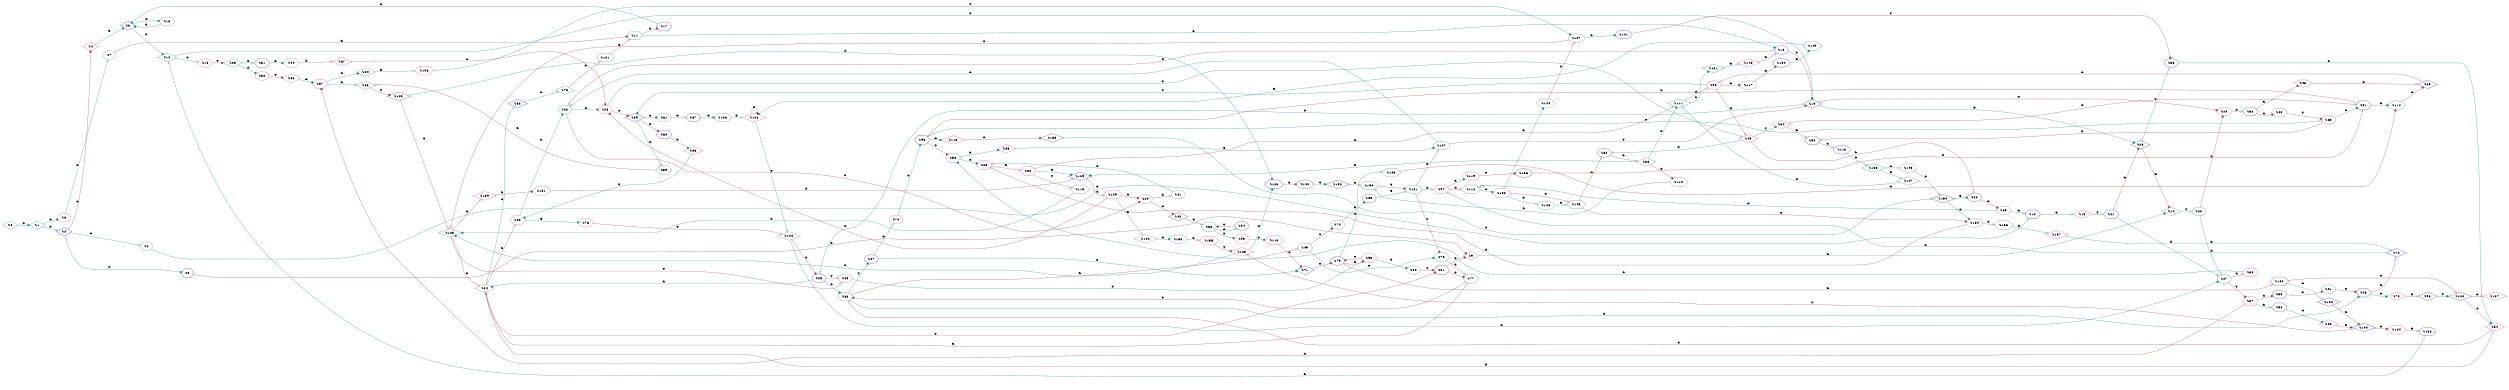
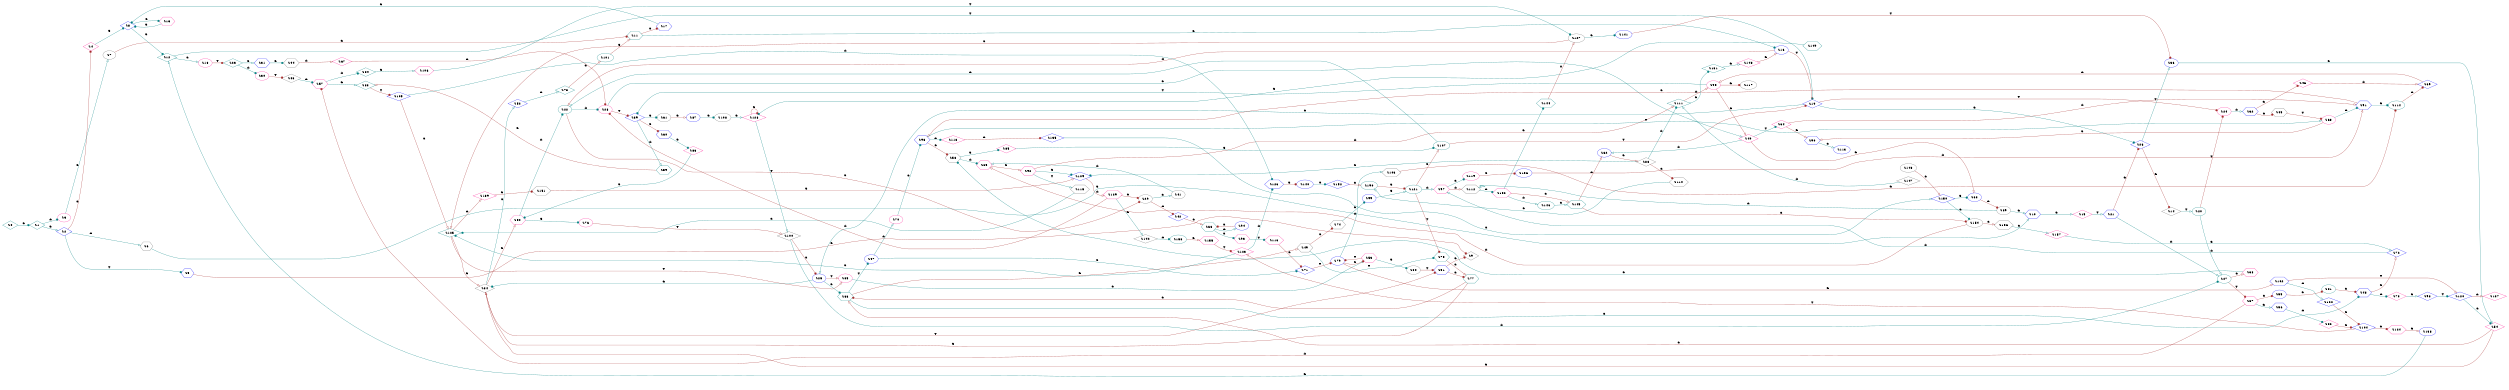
(167, 21) -> (167, 21)
(1781, 63) -> none
(1873, 168) -> none
(1486, 173) -> (1486, 173)
(1824, 256) -> none
(2381, 294) -> (2381, 294)
